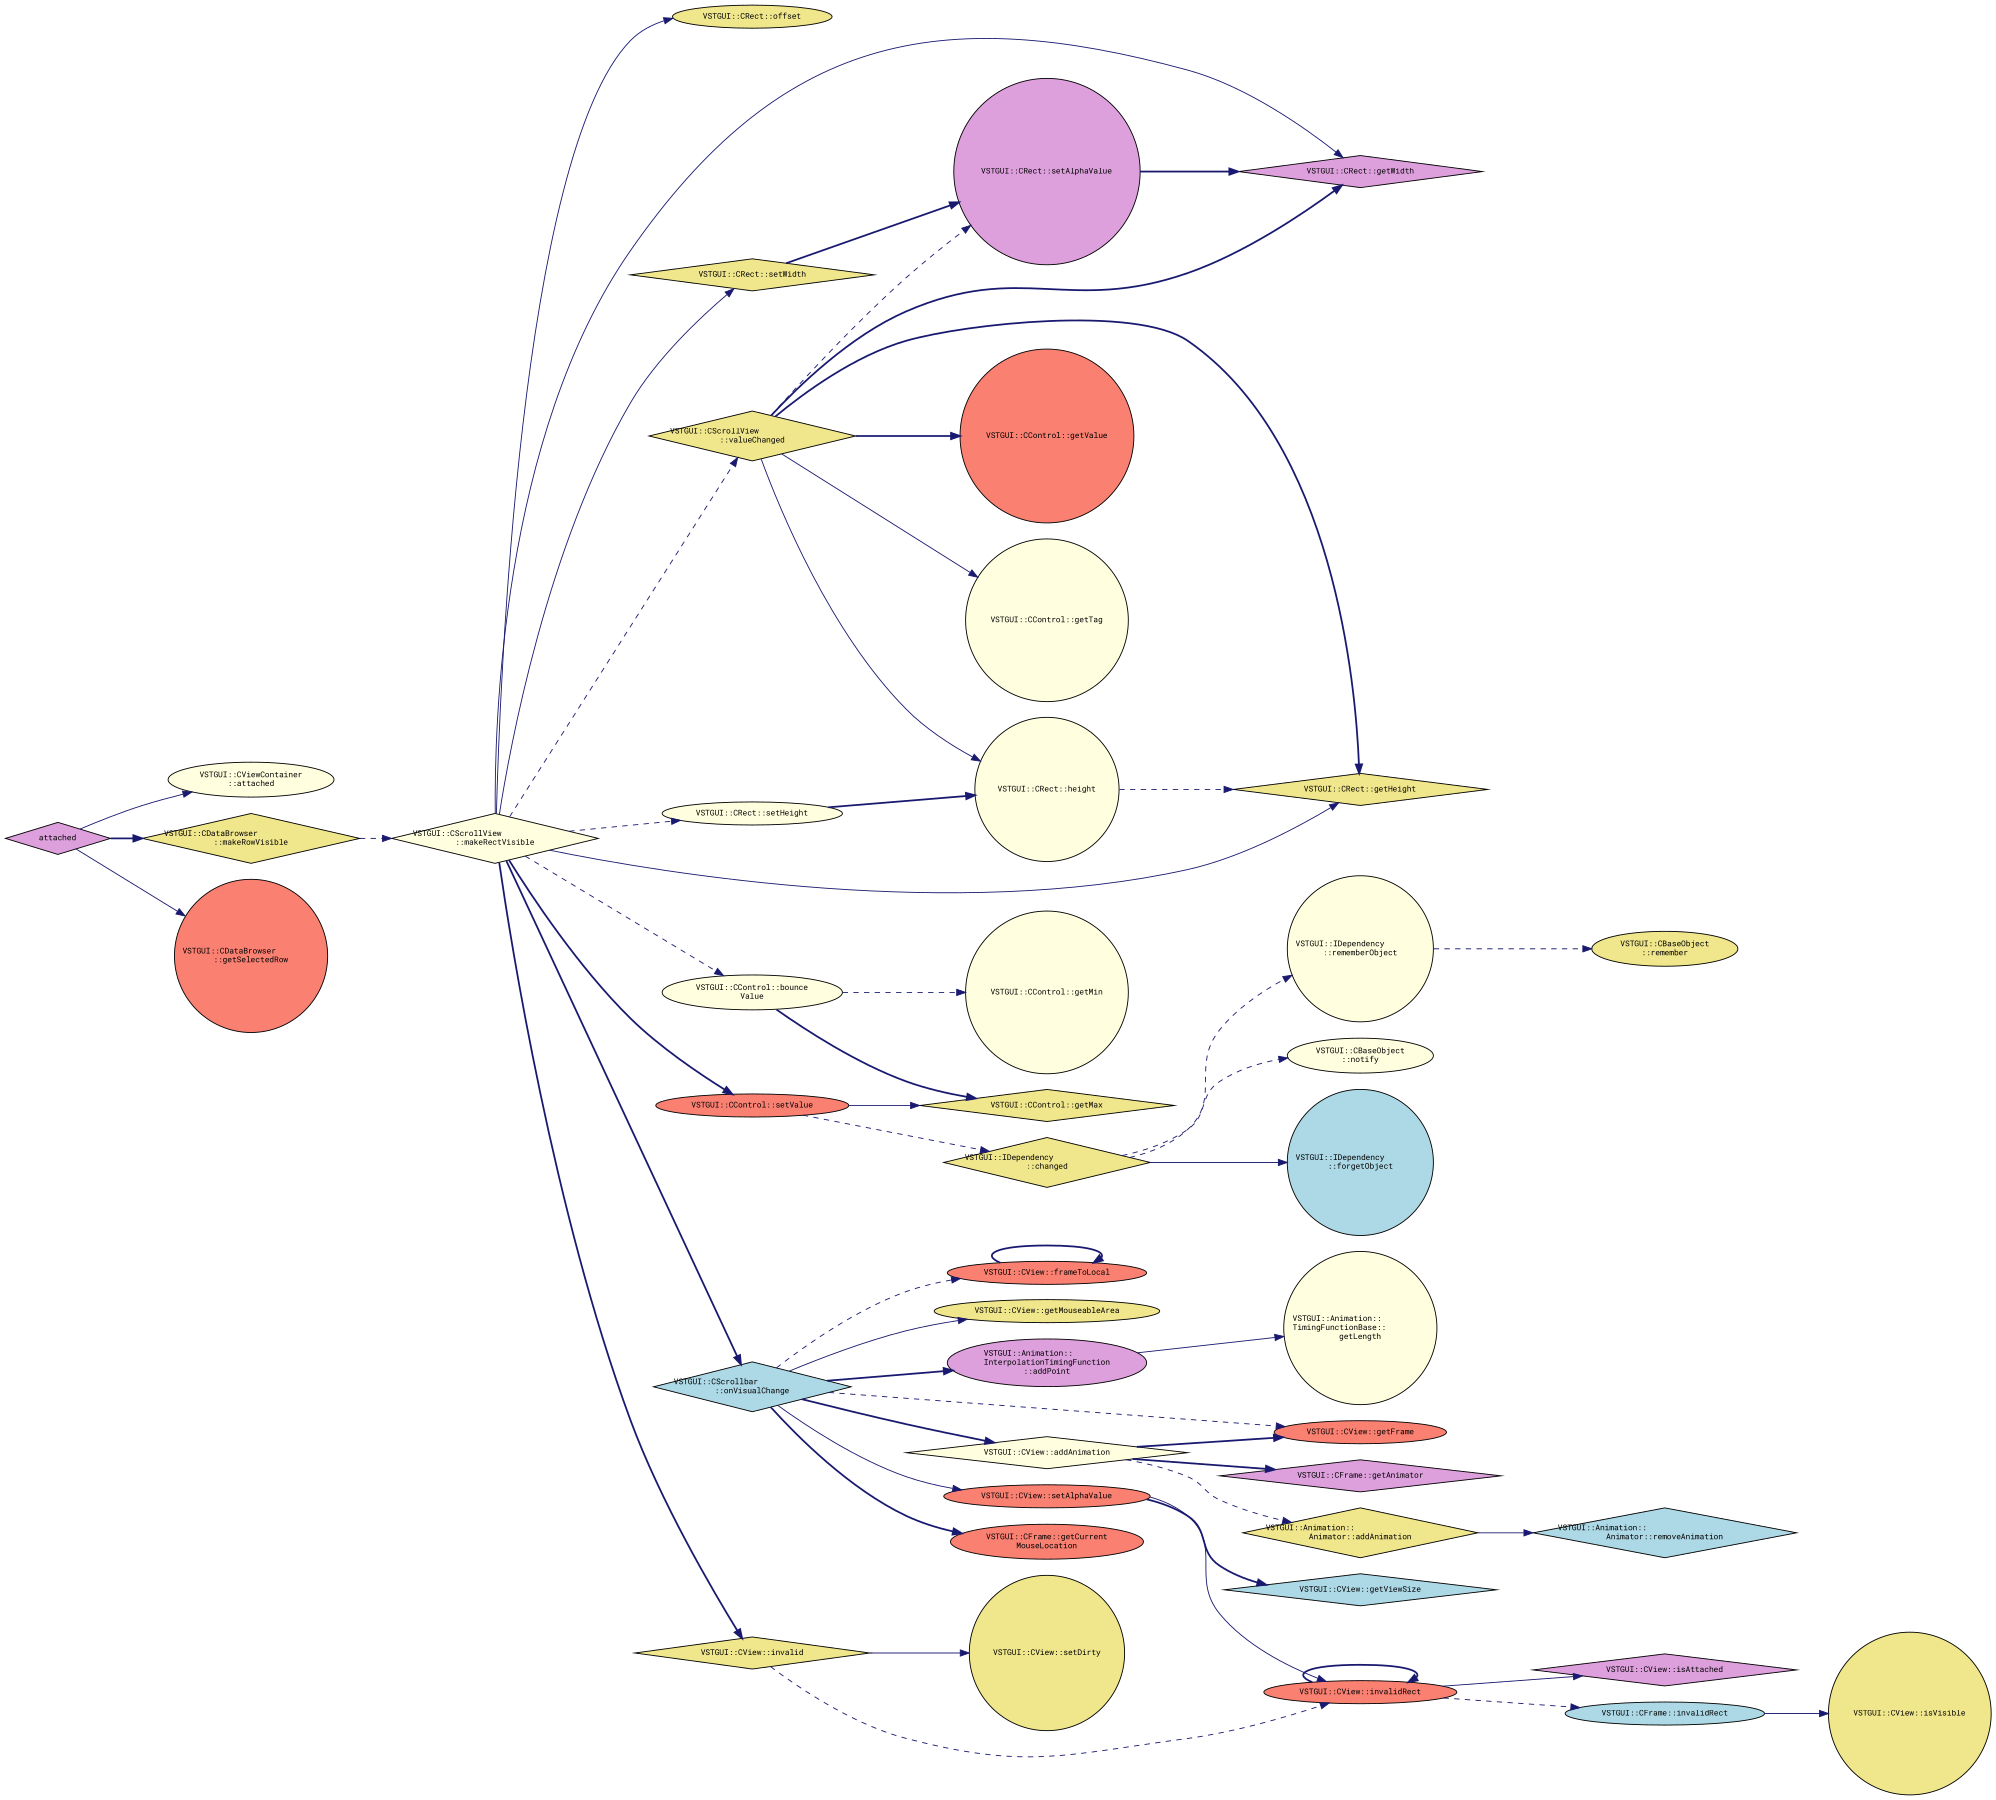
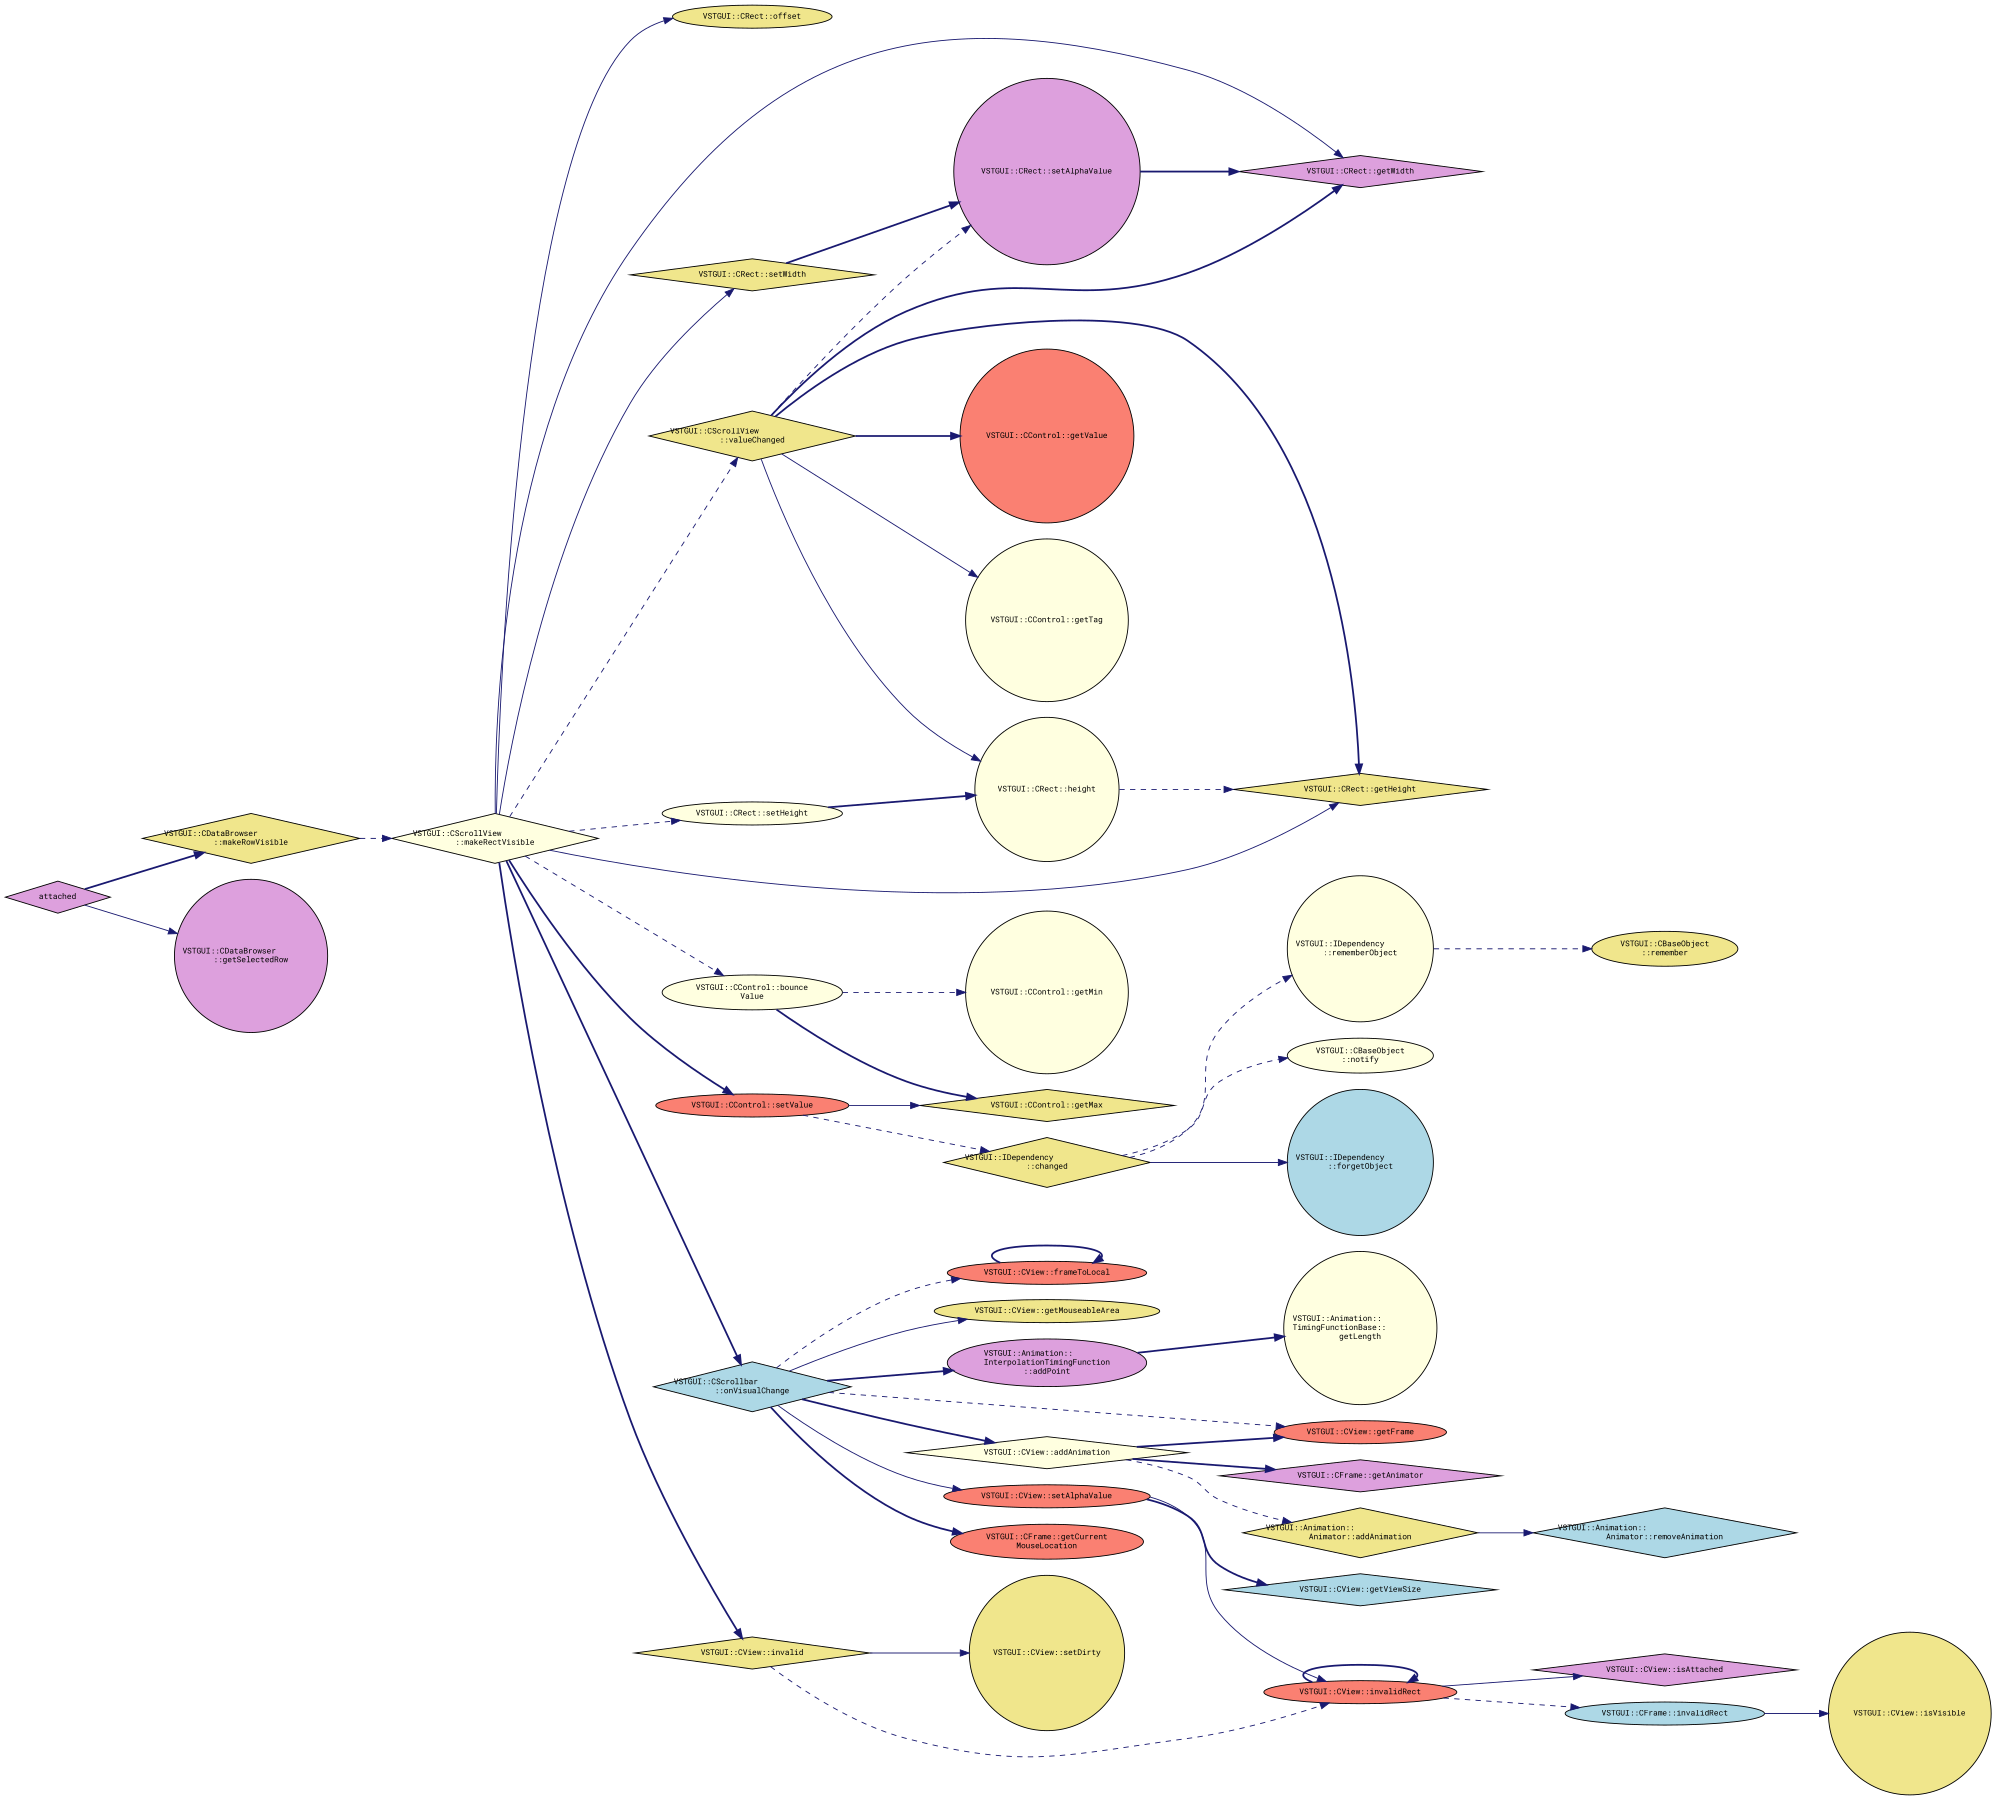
(251, 780) -> none
(251, 956) -> (251, 956)
(1206, 1345) -> (1206, 1345)
